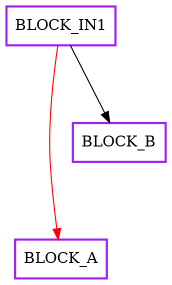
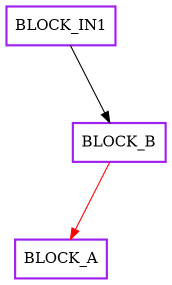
(50, 137) -> (93, 196)
